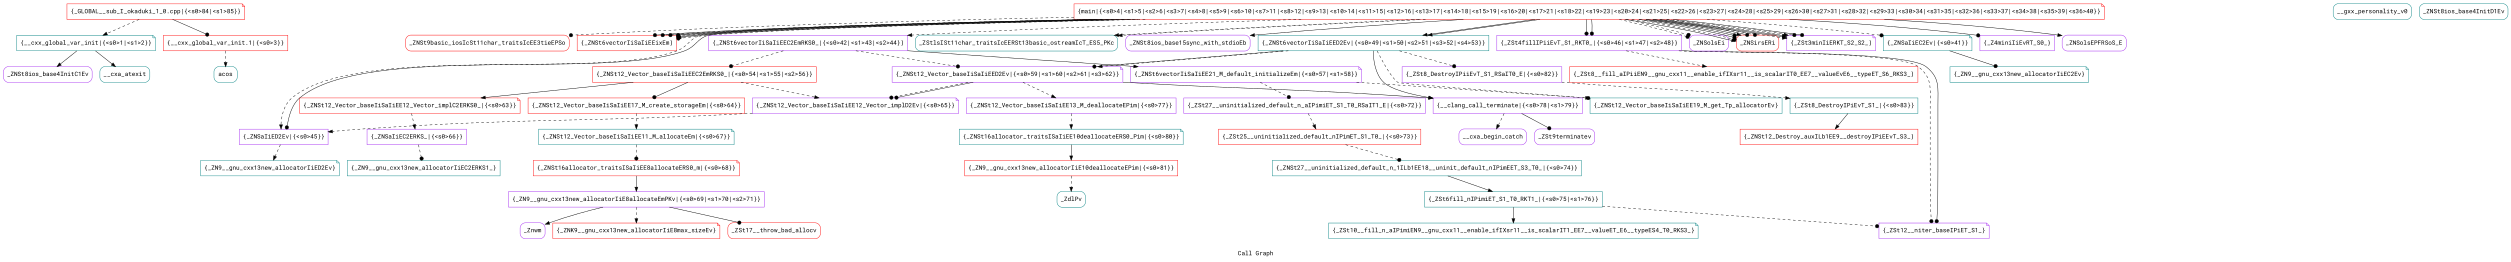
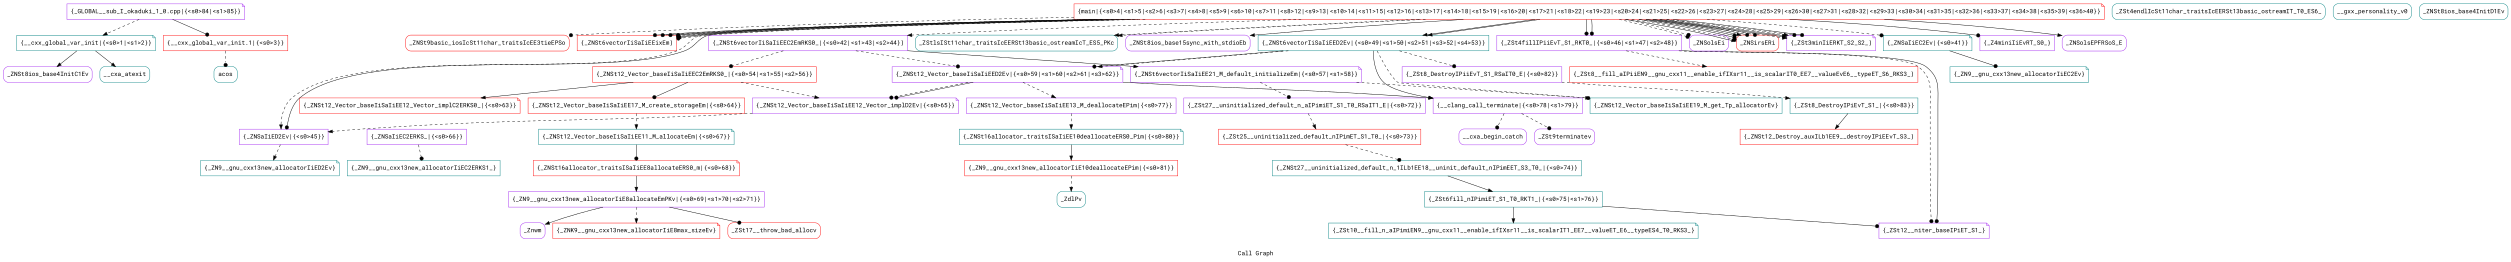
(156, 12) -> (156, 12)
none -> (2219, 12)
(226, 57) -> (226, 57)
(413, 119) -> none
(1501, 120) -> (1501, 120)
(1535, 120) -> (1535, 120)
(636, 151) -> (636, 151)
(1739, 216) -> (1739, 216)
